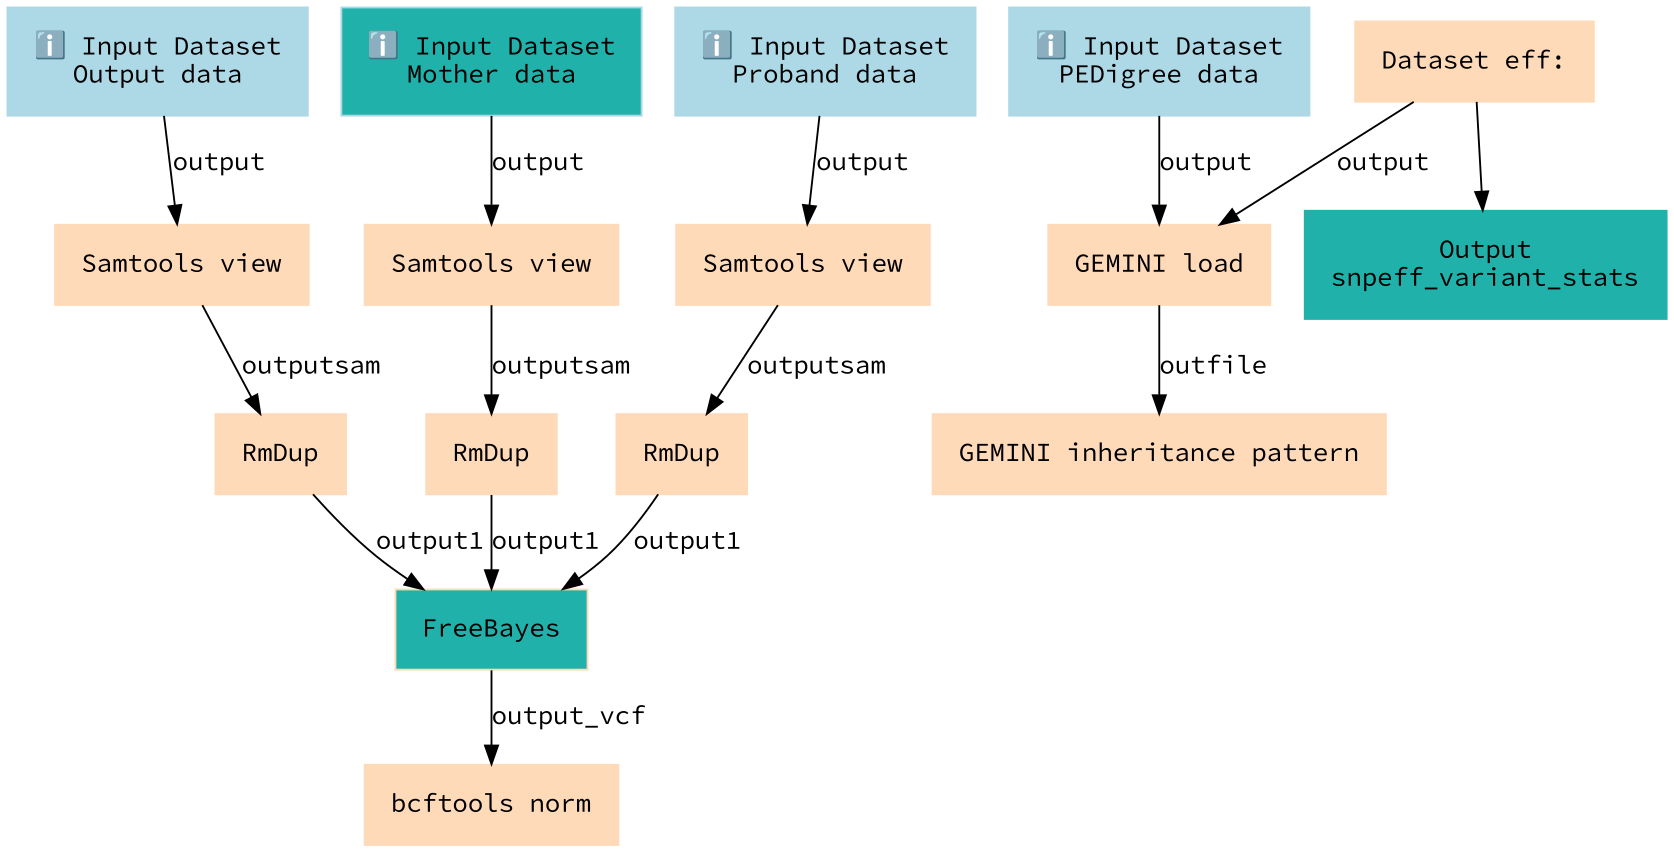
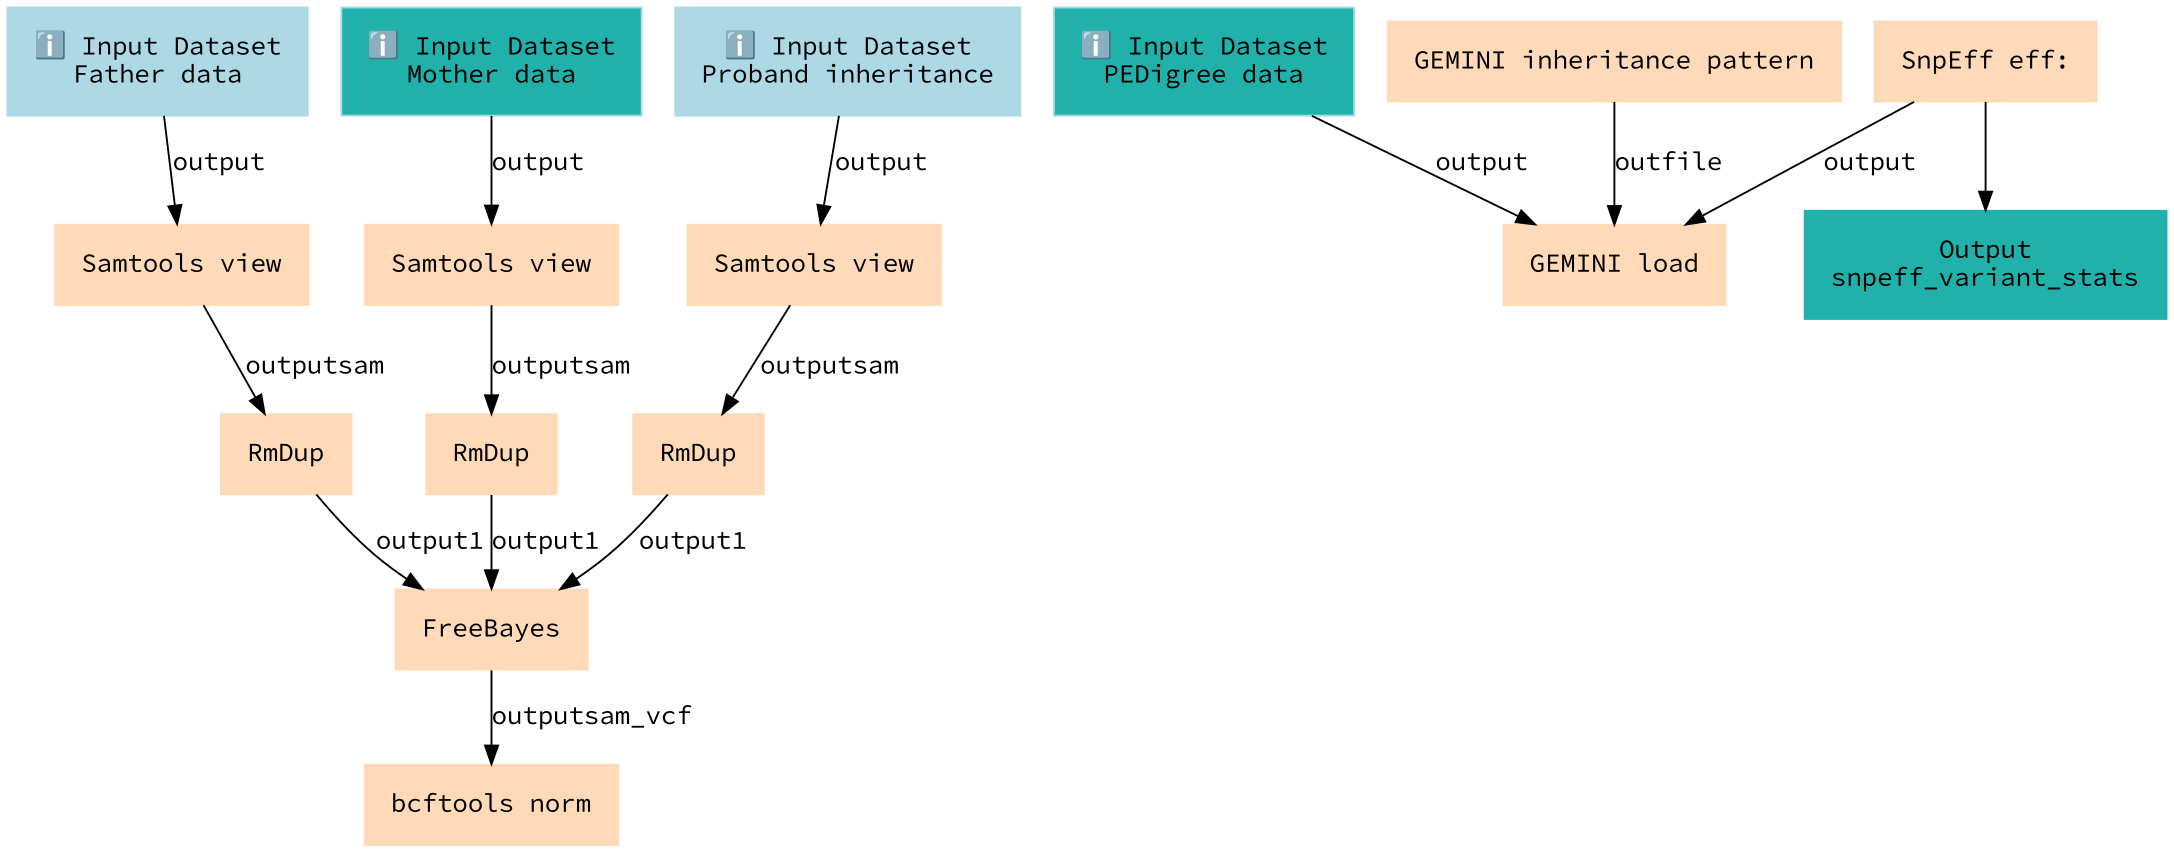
(158, 62) -> (158, 62)
(825, 62) -> (848, 62)
(1159, 62) -> (1204, 62)
(1475, 62) -> (1986, 62)
(1159, 350) -> (1614, 154)
(492, 630) -> (492, 630)
(569, 717) -> (592, 717)
